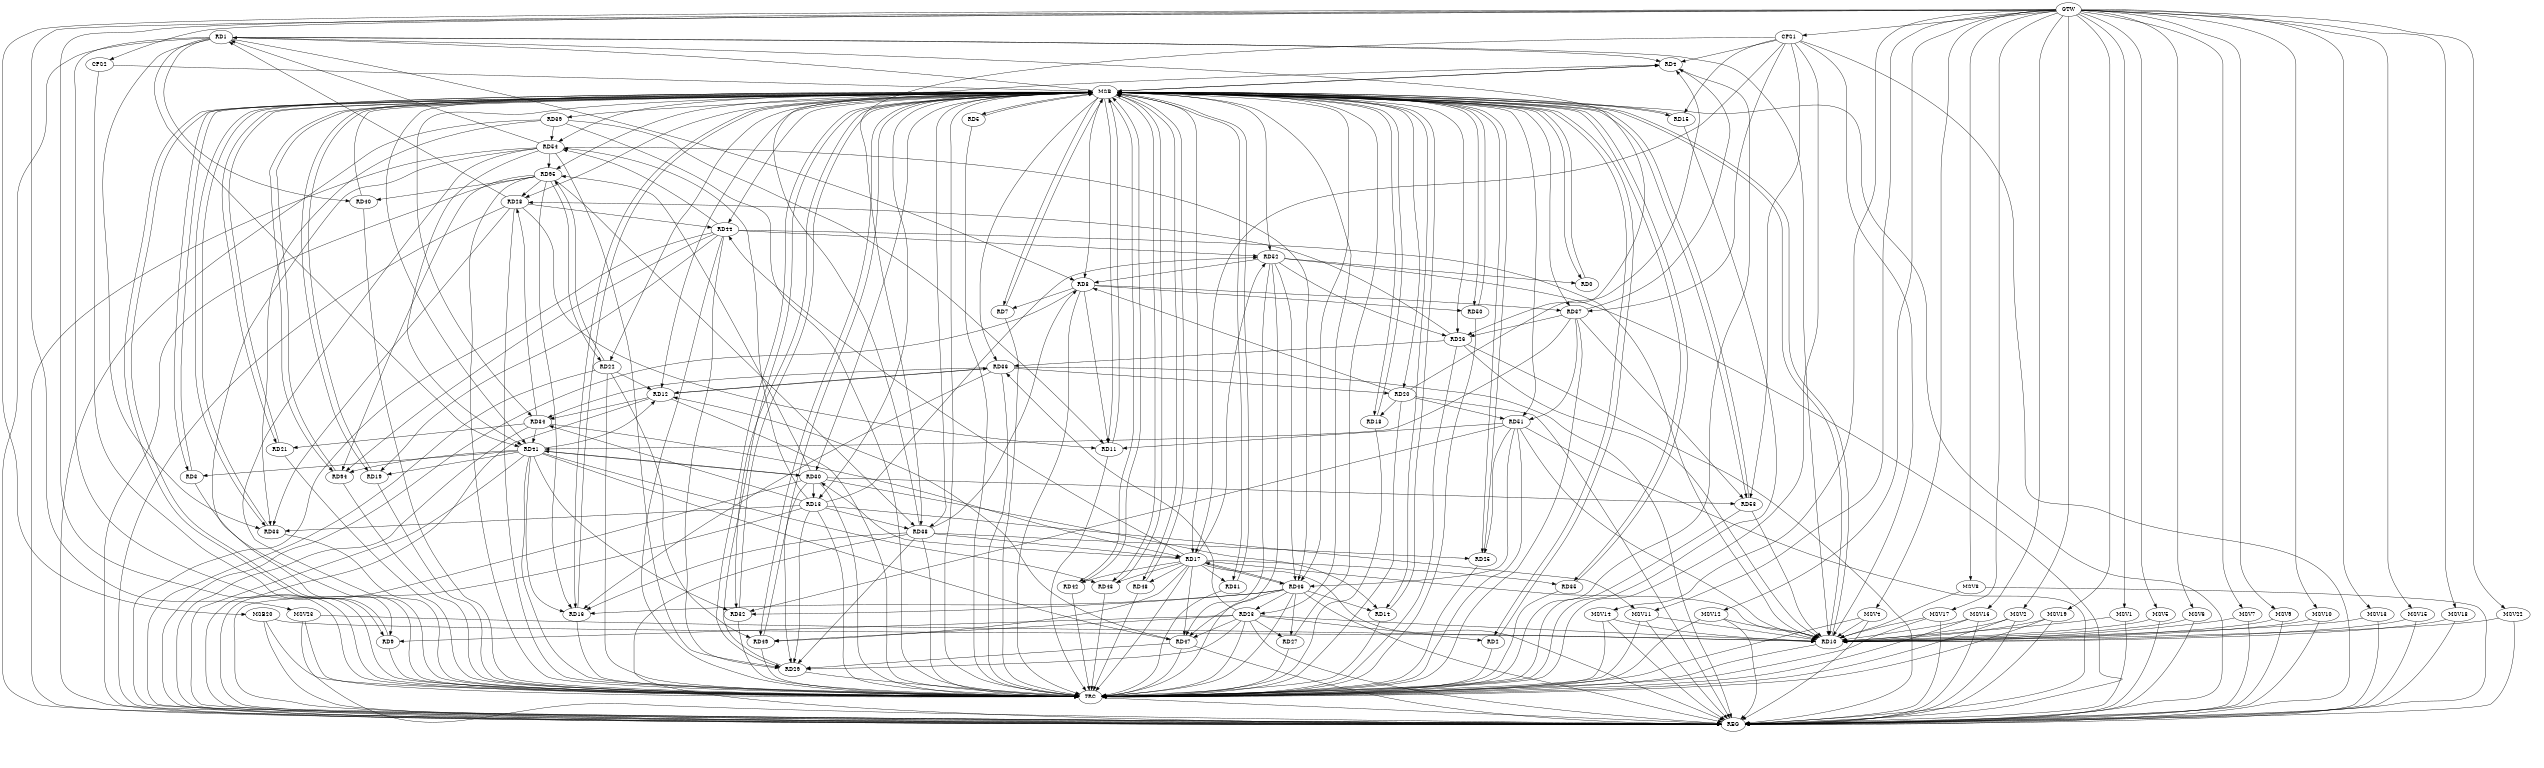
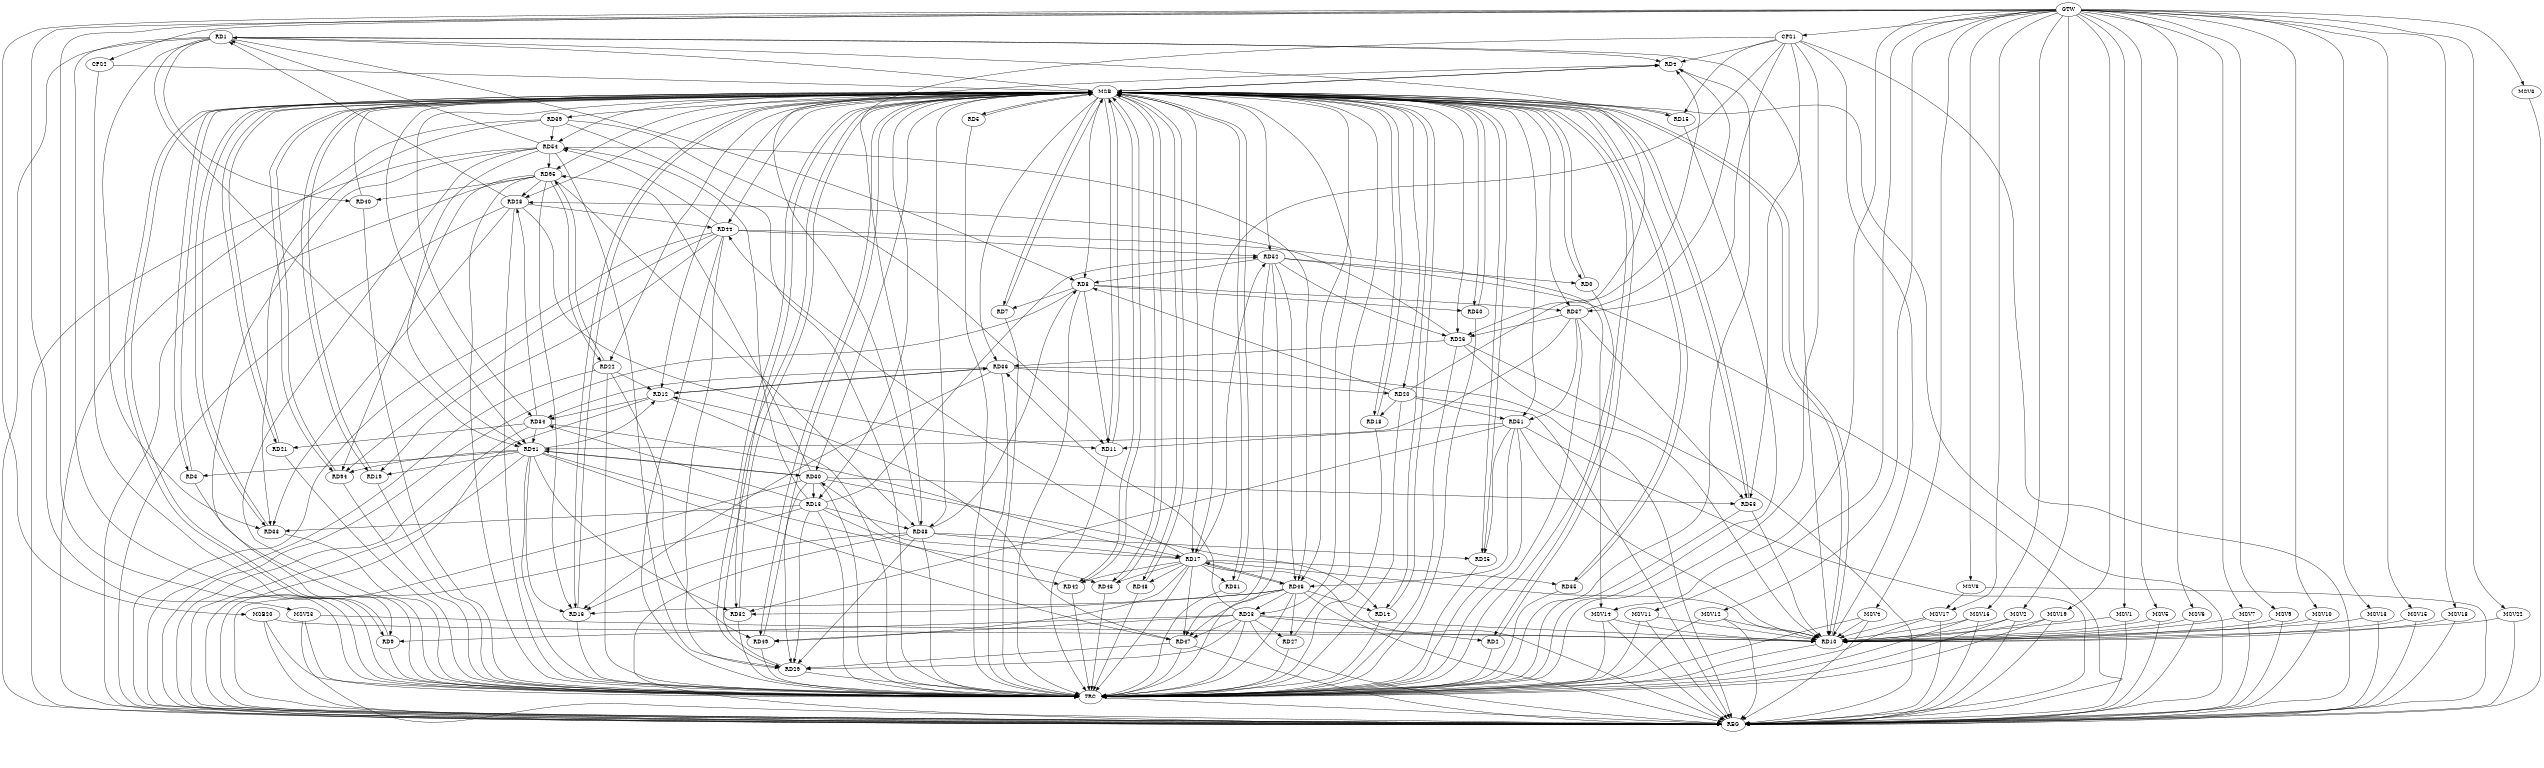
none -> (2527, 92)
(1344, 250) -> (1319, 254)
(952, 384) -> (1482, 618)
(1233, 545) -> (936, 554)
(1902, 616) -> (1957, 599)
